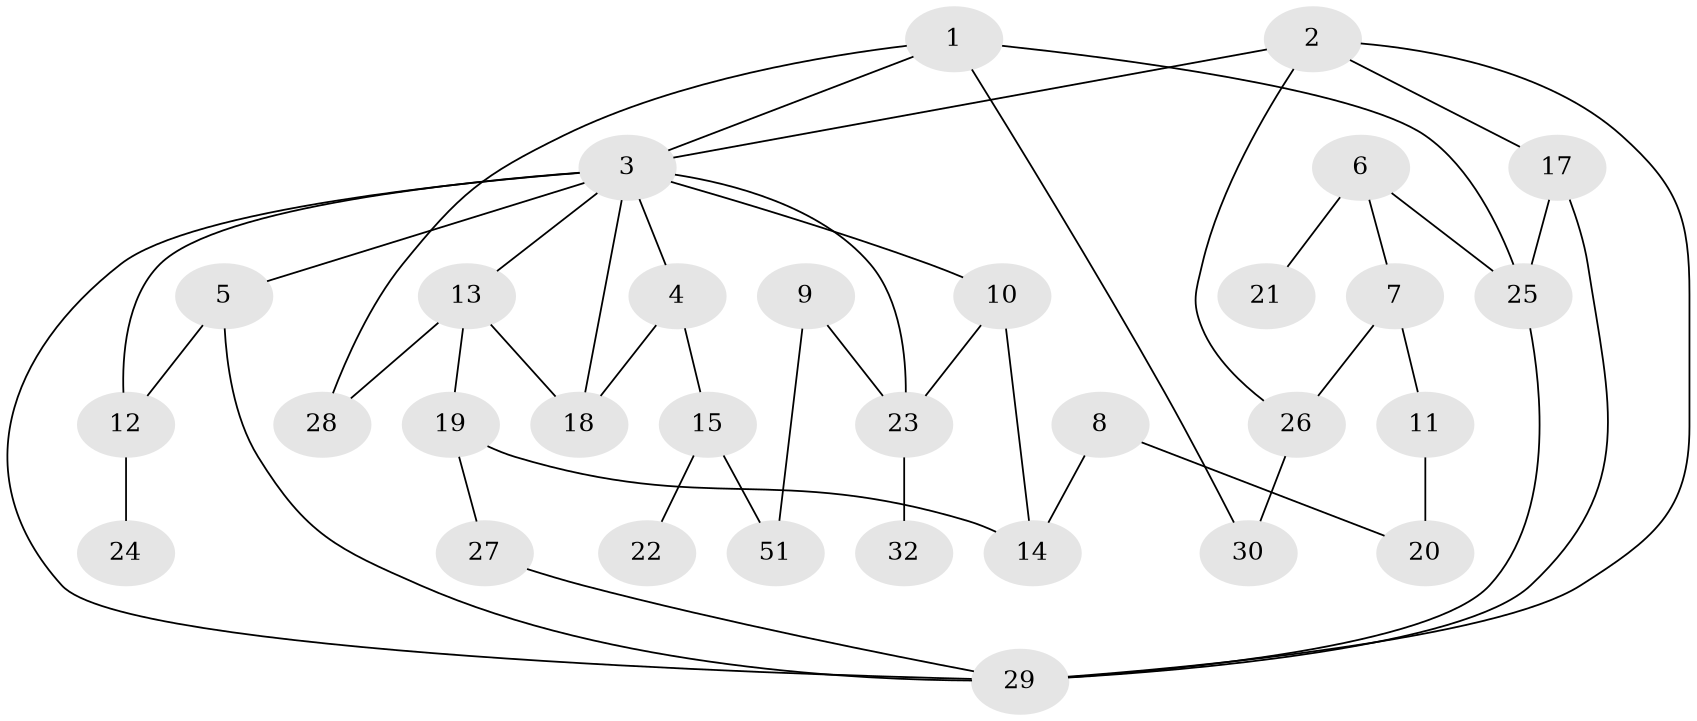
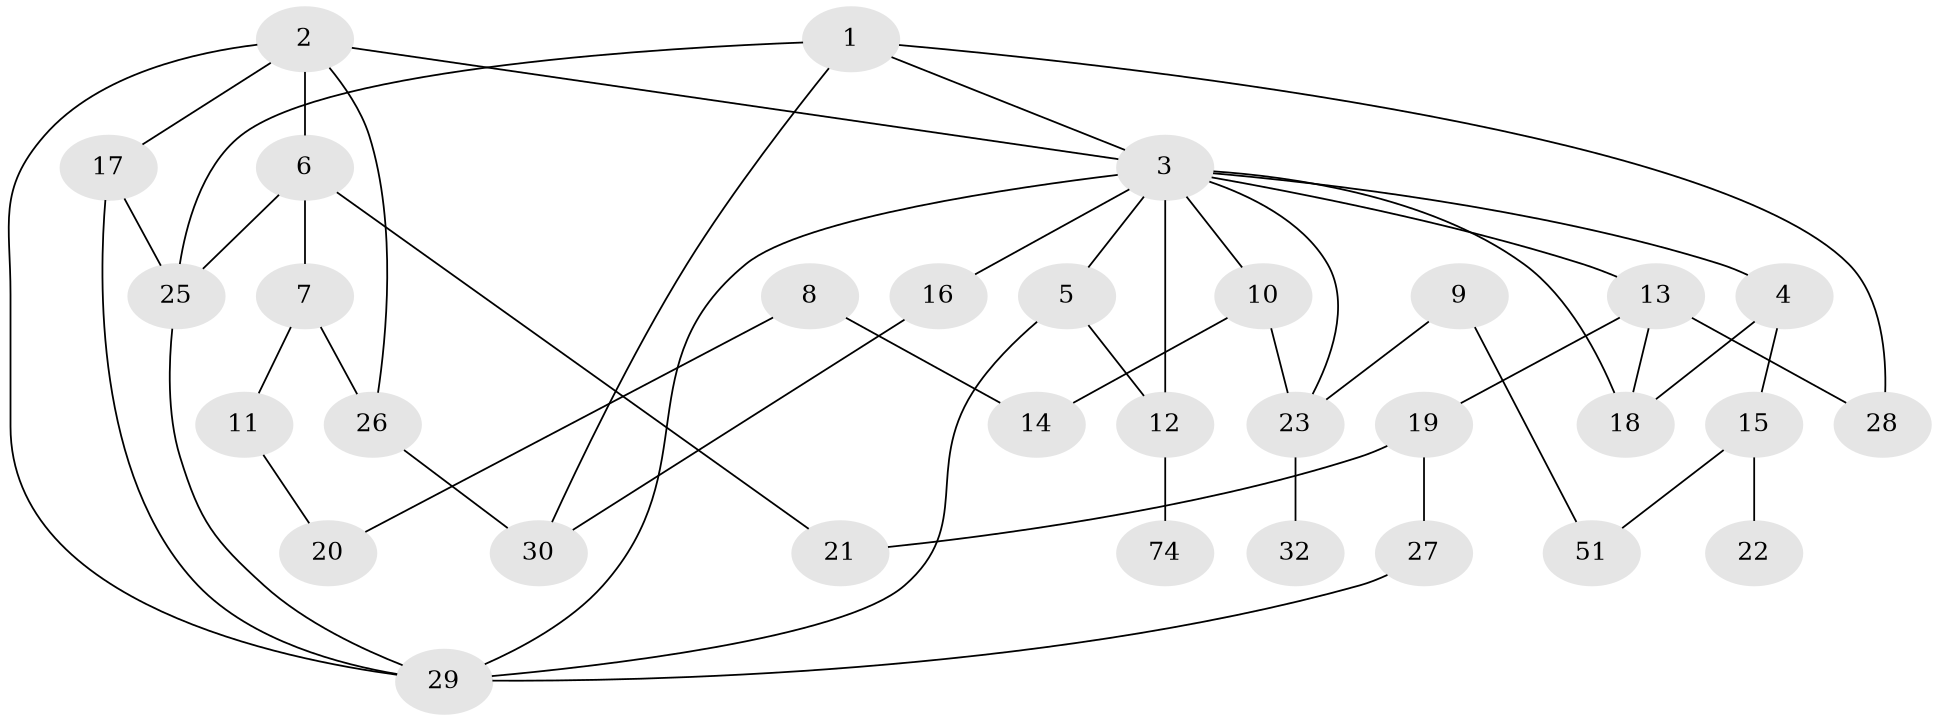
none -> (305, 94)
none -> (939, 296)
(729, 489) -> (1141, 510)
(126, 553) -> (1165, 553)
